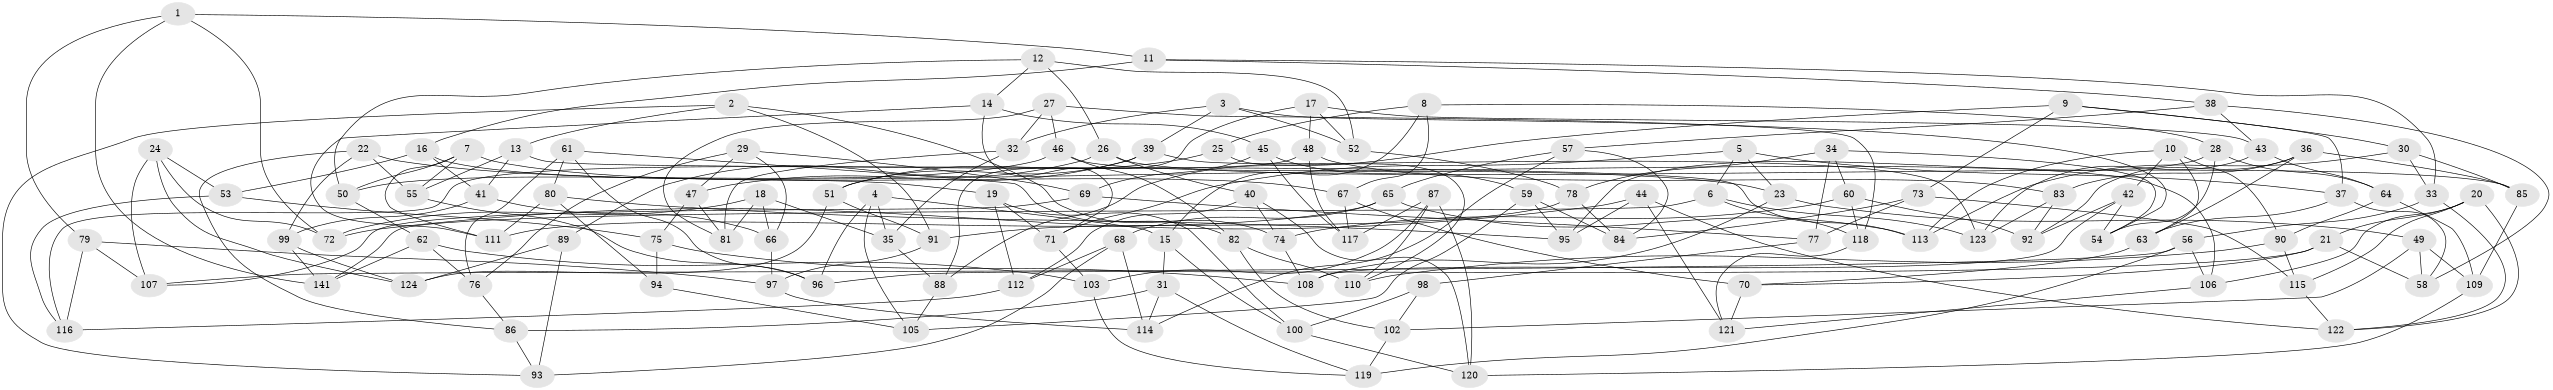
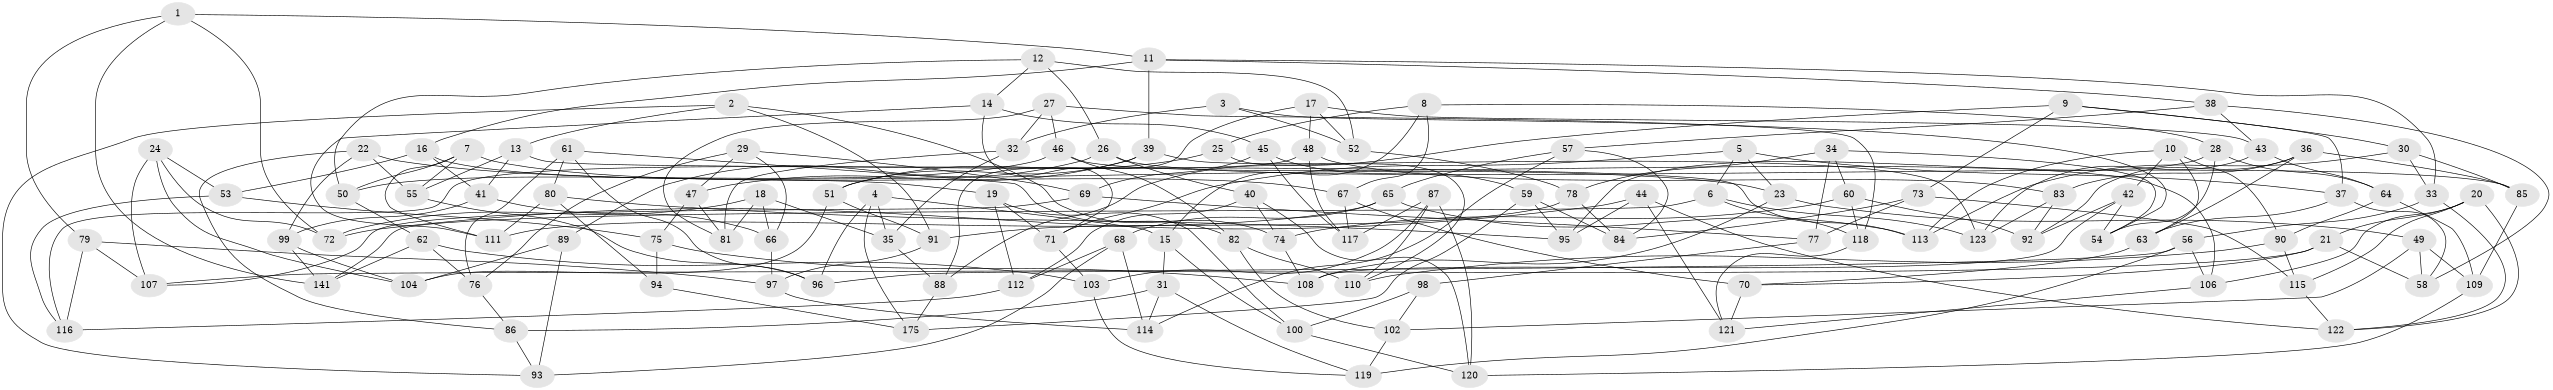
(1192, 123) -> (1149, 104)
(409, 286) -> (409, 286)
(911, 331) -> (911, 331)
